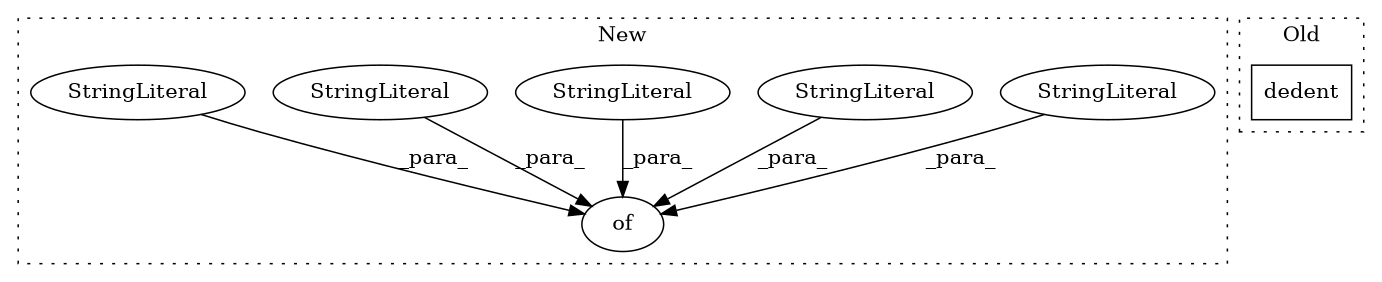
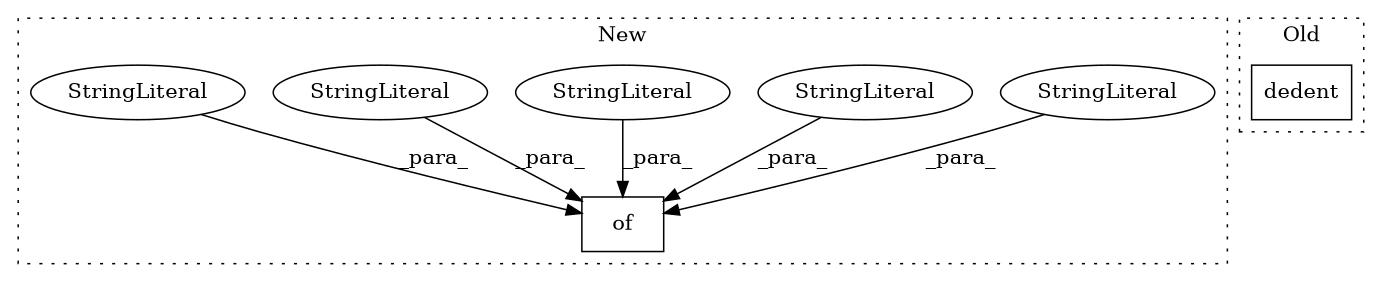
(623, 224) -> (623, 224)
